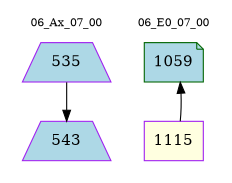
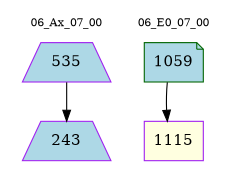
(181, 107) -> (166, 96)
(67, 141) -> (67, 141)
